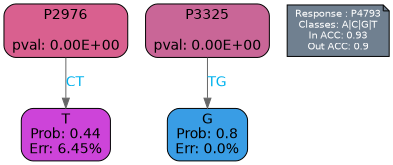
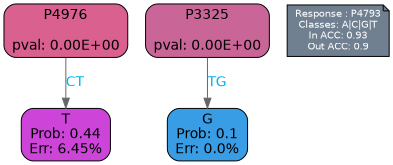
(66, 31) -> (66, 31)
(207, 135) -> (207, 135)
